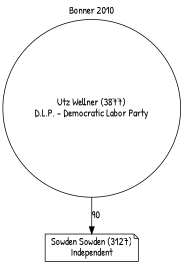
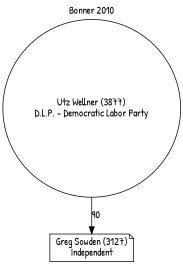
(92, 248) -> (92, 248)
